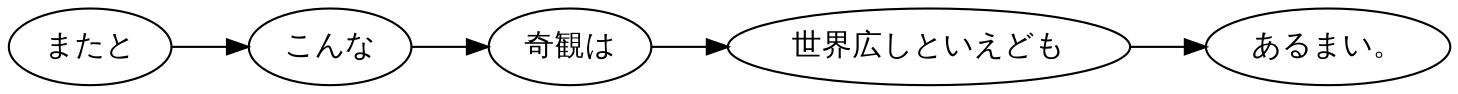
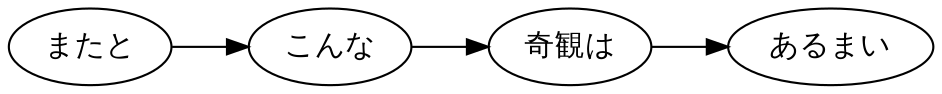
(929, 47) -> (831, 47)
(1328, 47) -> none
